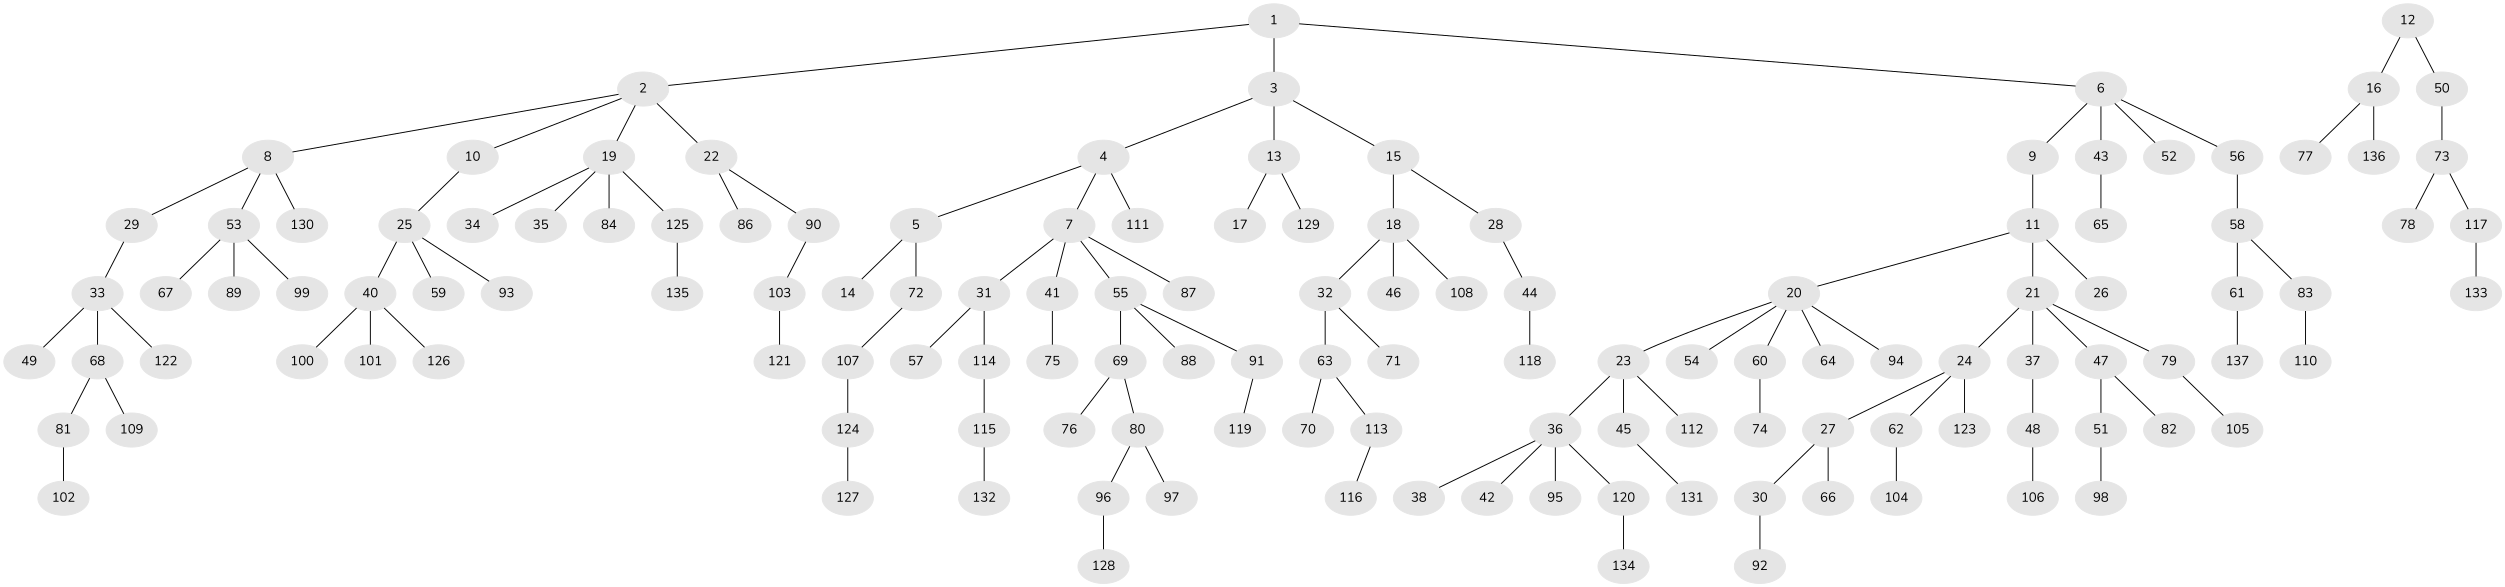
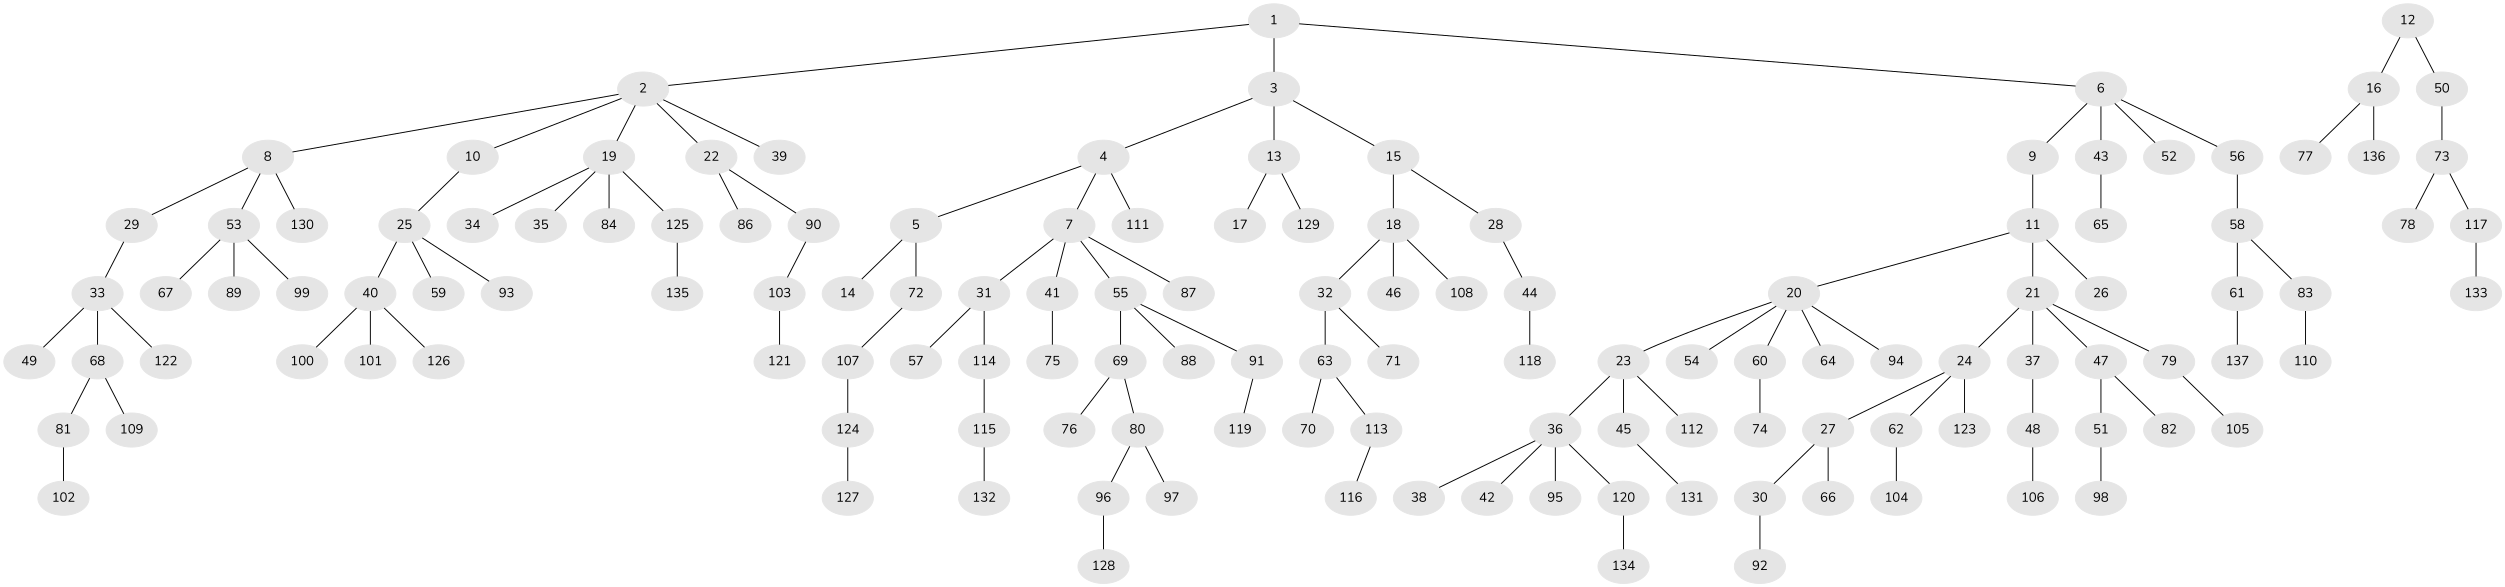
none -> (780, 157)
